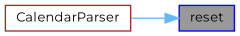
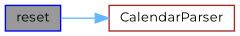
(148, 18) -> (78, 18)
